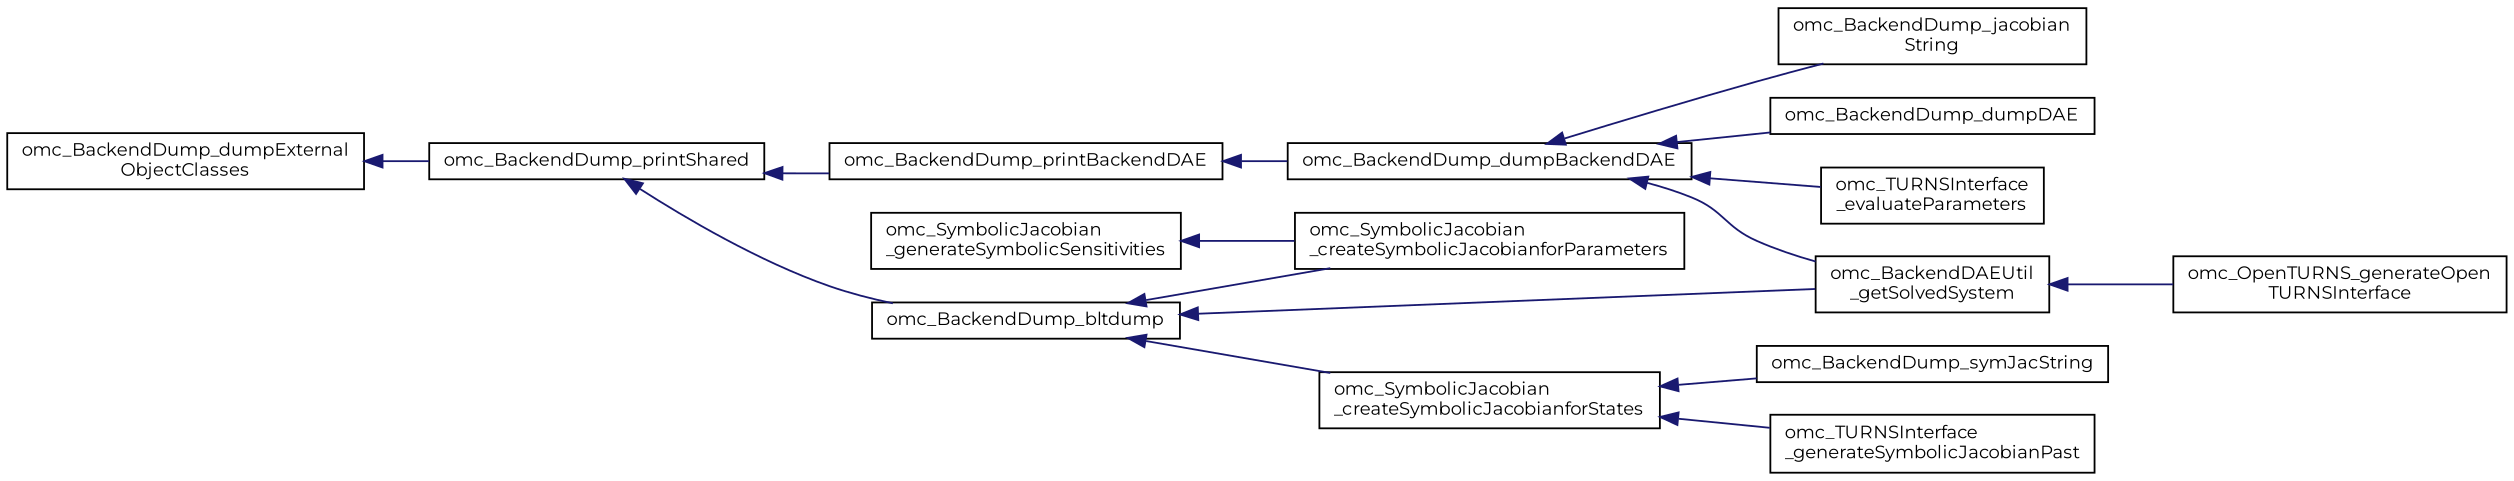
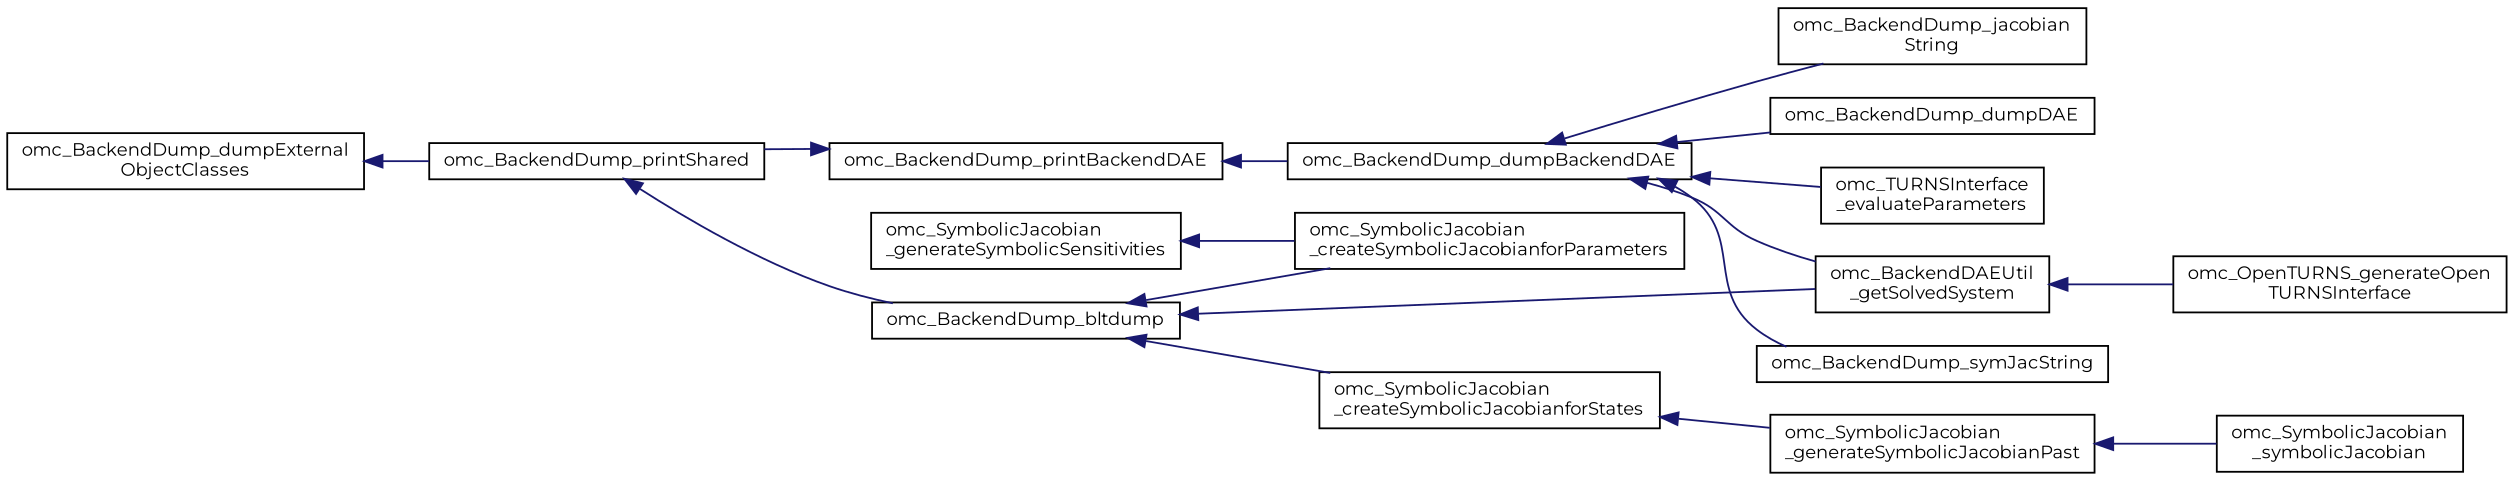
(806, 173) -> (788, 149)
(1718, 382) -> (1725, 271)
(1932, 444) -> (1932, 444)
none -> (2340, 444)
